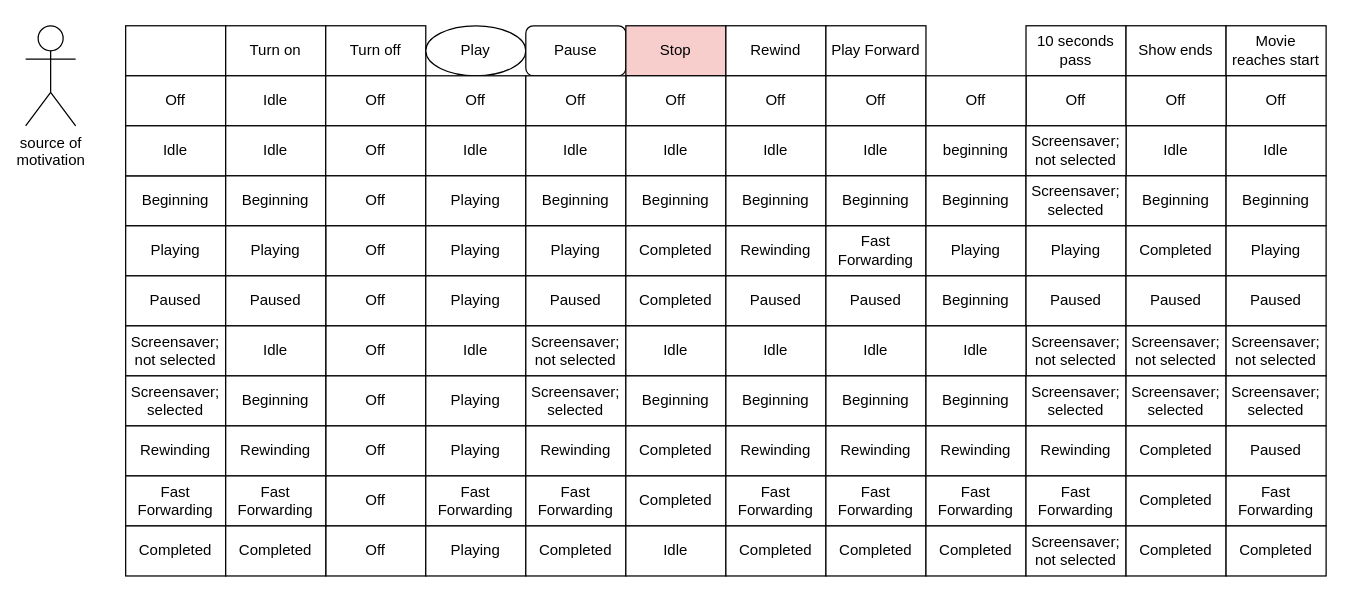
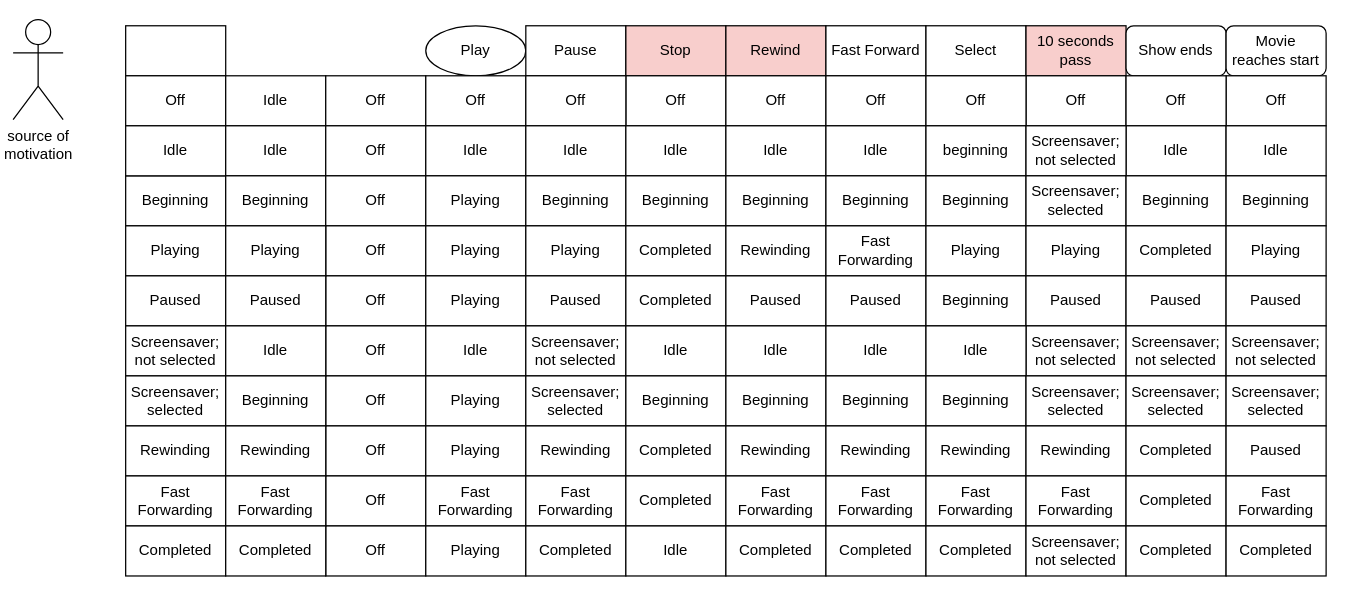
(276, 51) -> none
(376, 51) -> none
(576, 51) -> (576, 51)
(776, 51) -> (776, 51)
(876, 51) -> (876, 51)
none -> (976, 51)
(1076, 51) -> (1076, 51)
(1176, 51) -> (1176, 51)
(1276, 51) -> (1276, 51)
(51, 76) -> (38, 69)
